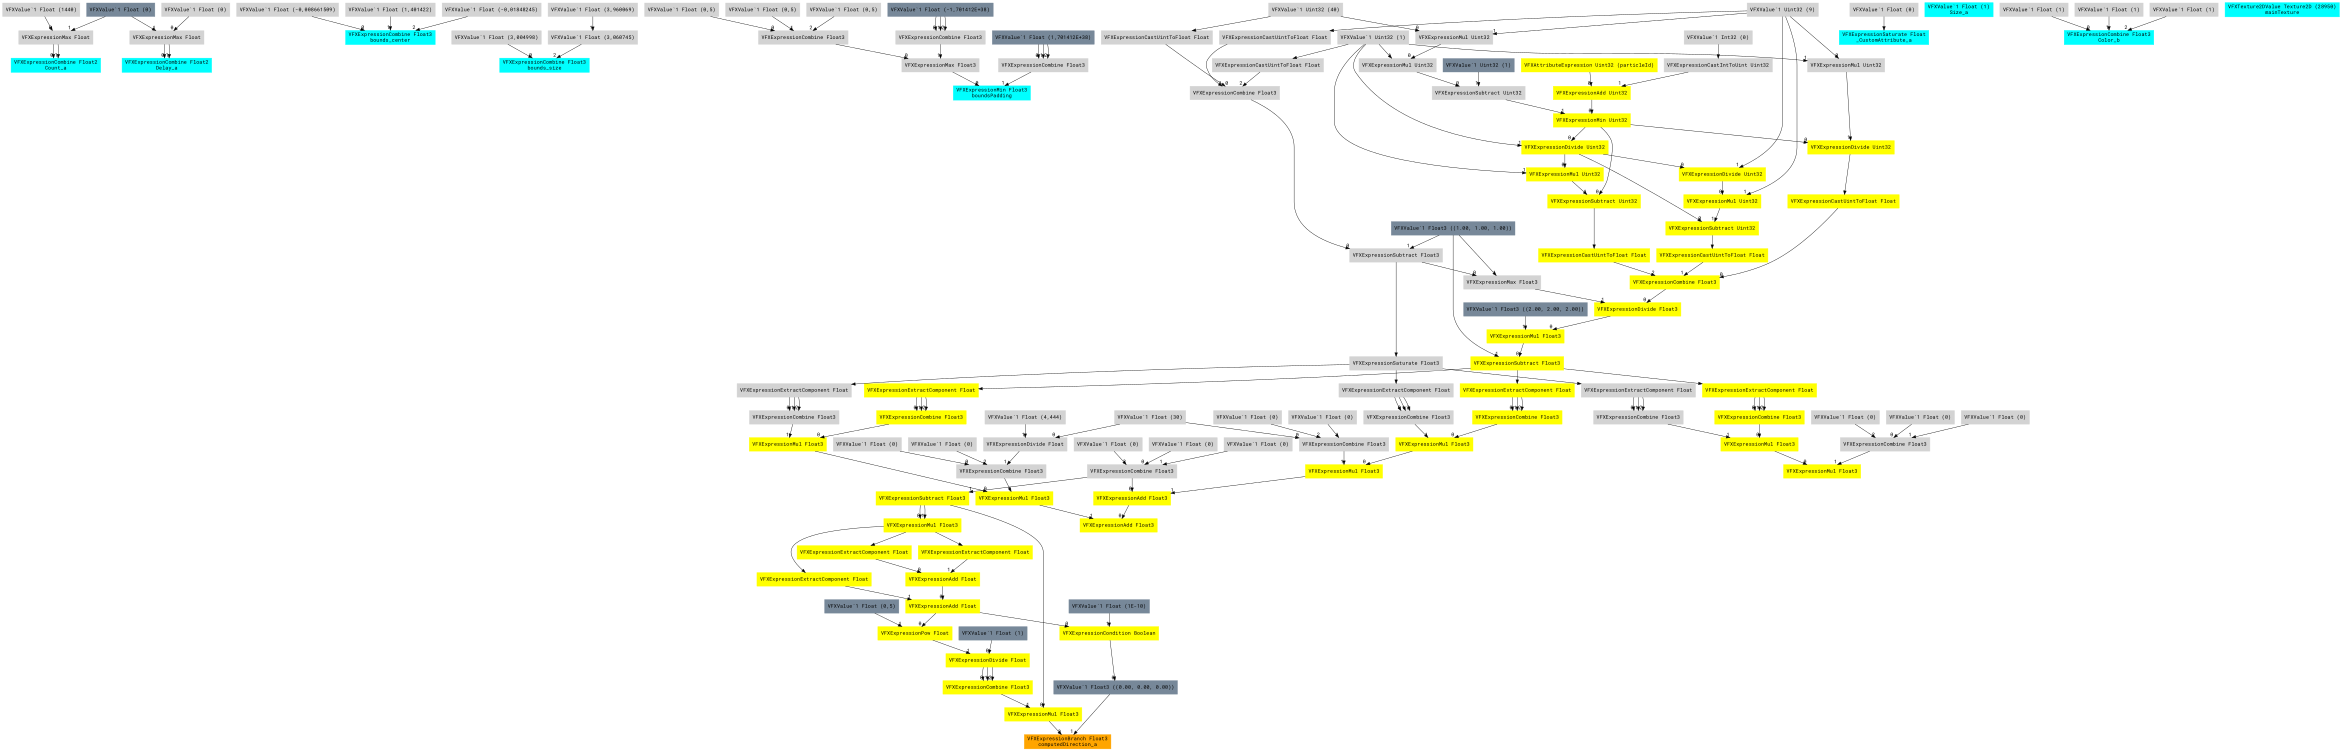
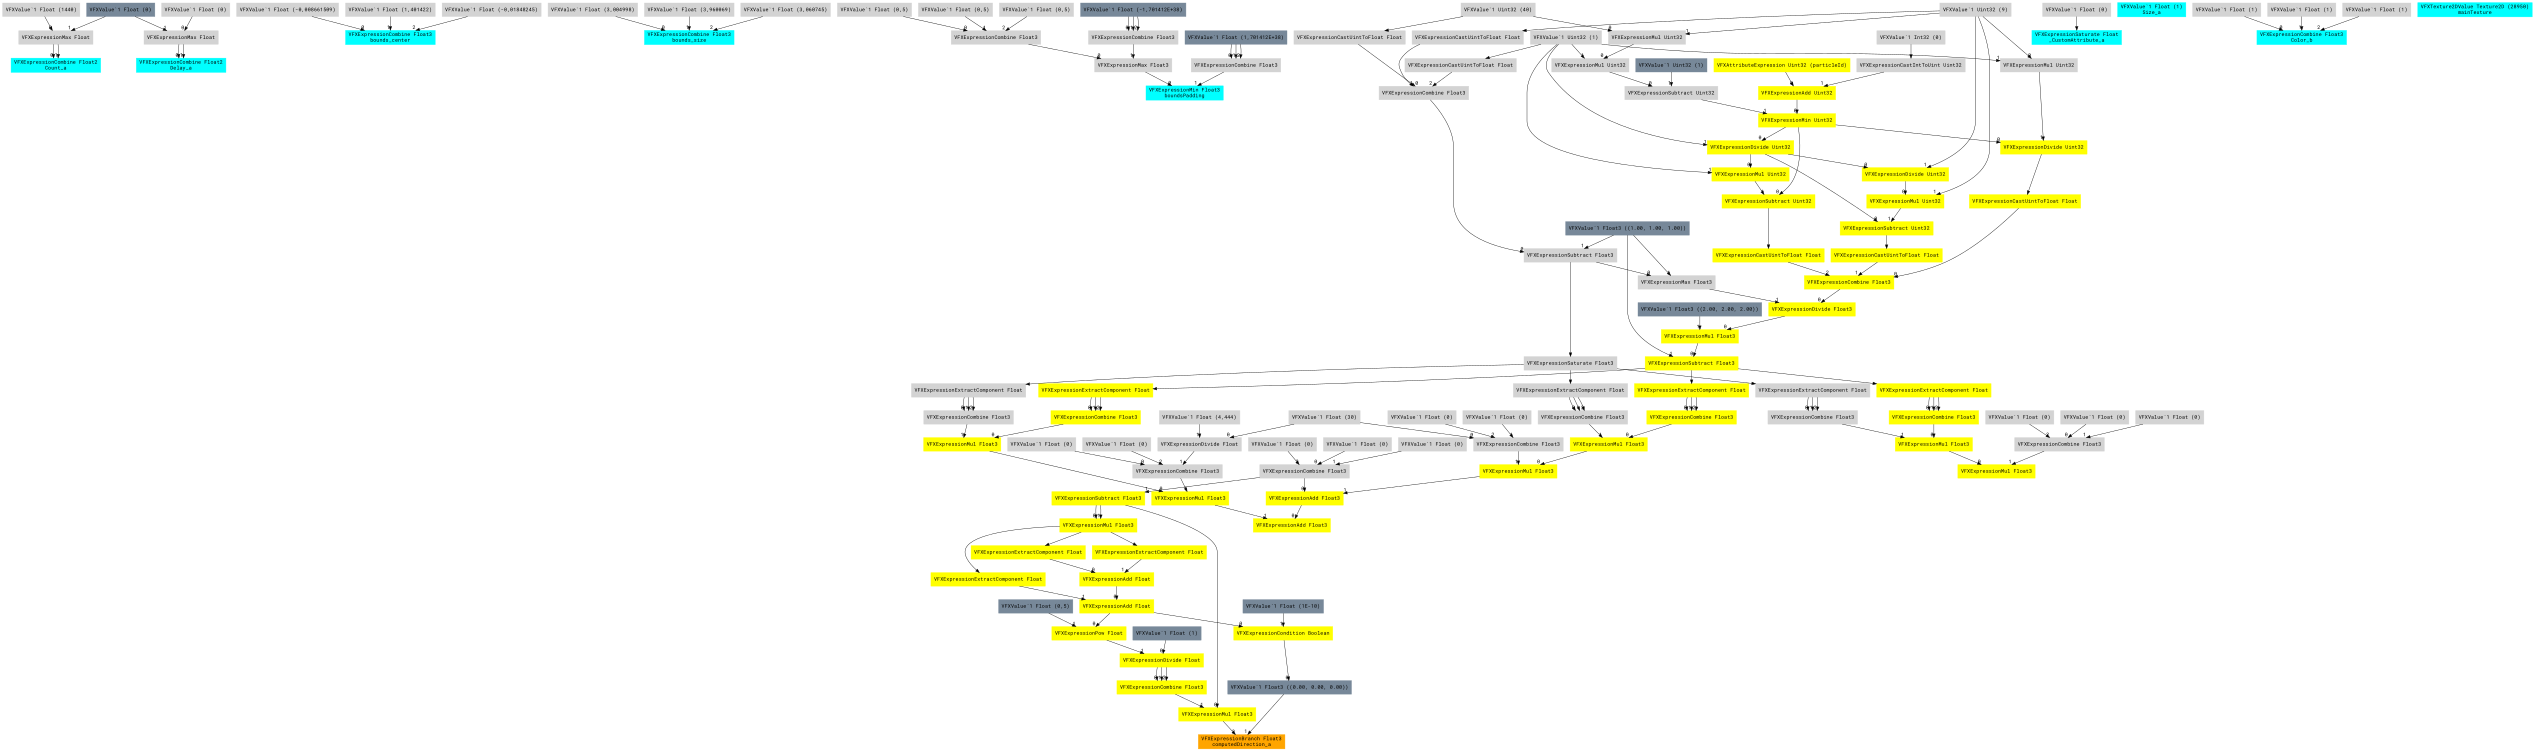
(593, 22) -> (689, 22)
